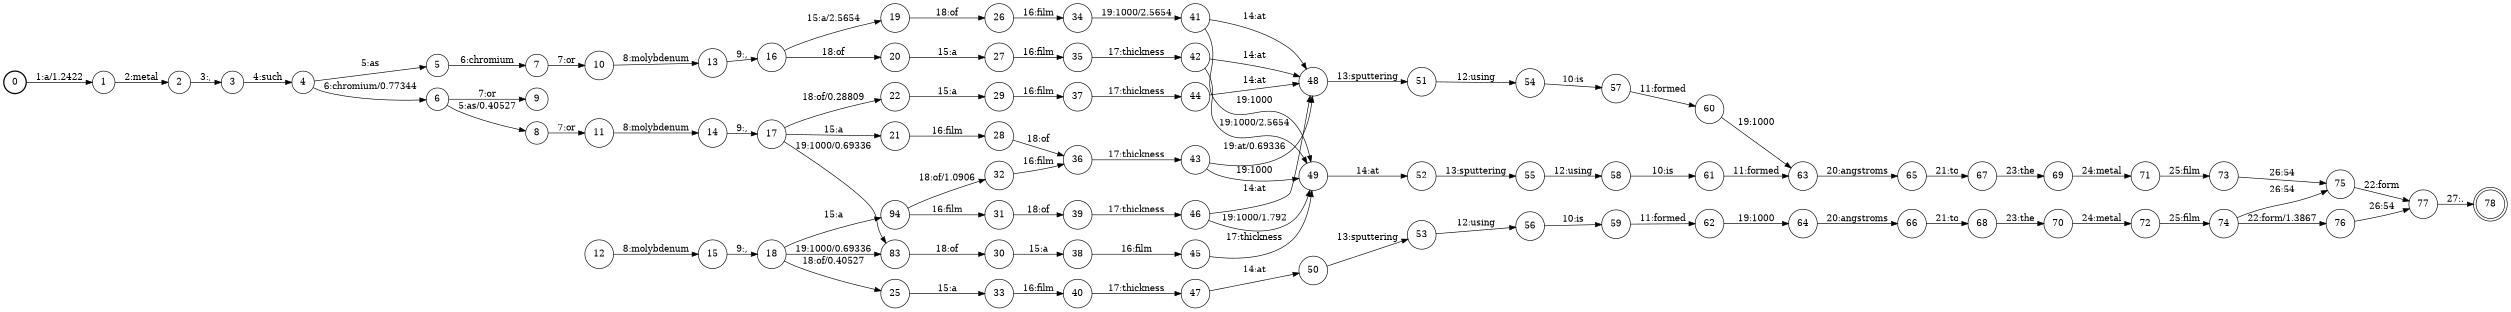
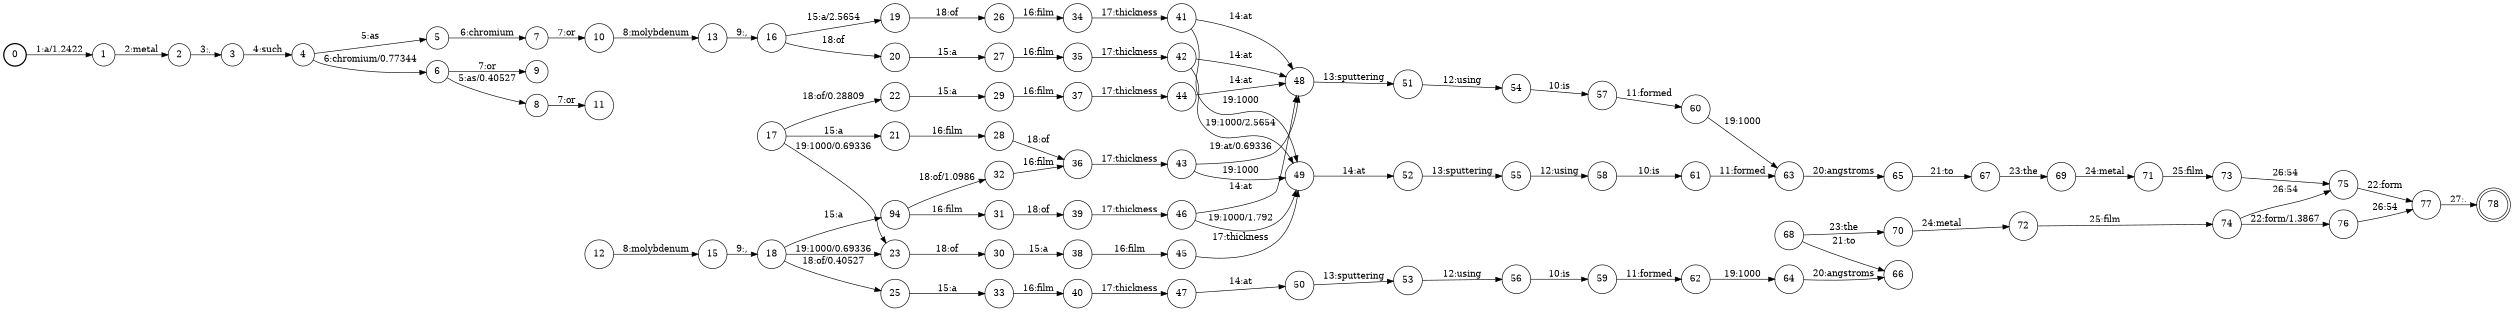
(1137, 13) -> (1130, 13)
(713, 133) -> none
(947, 178) -> (947, 178)
(1944, 224) -> (1840, 256)
(895, 254) -> (895, 254)
